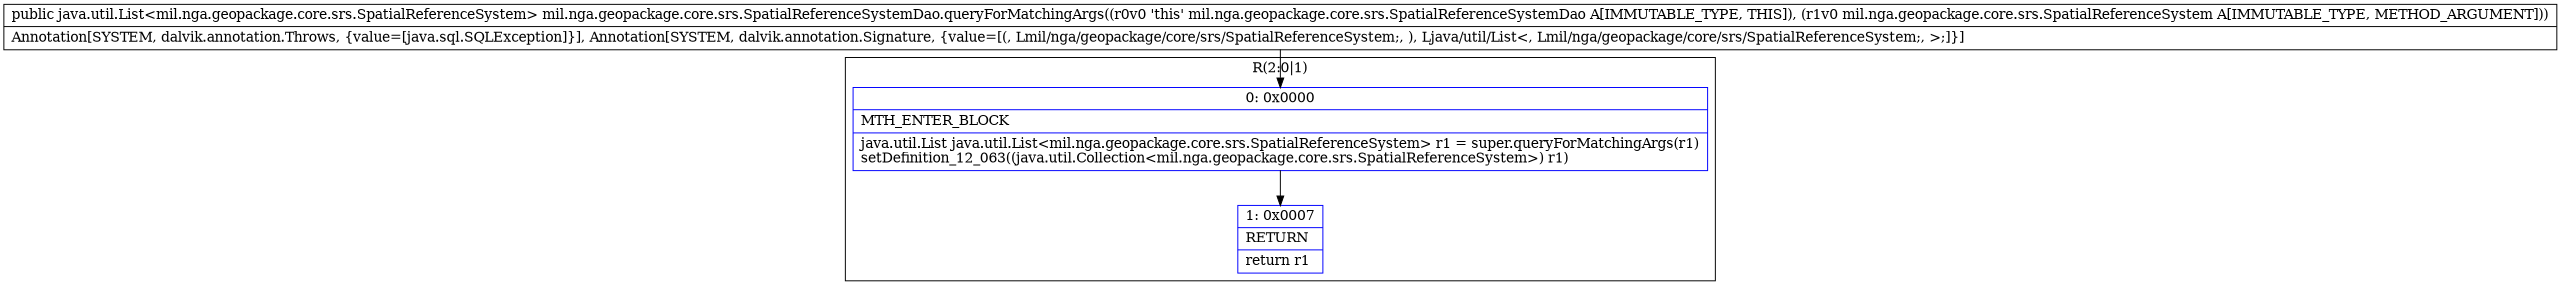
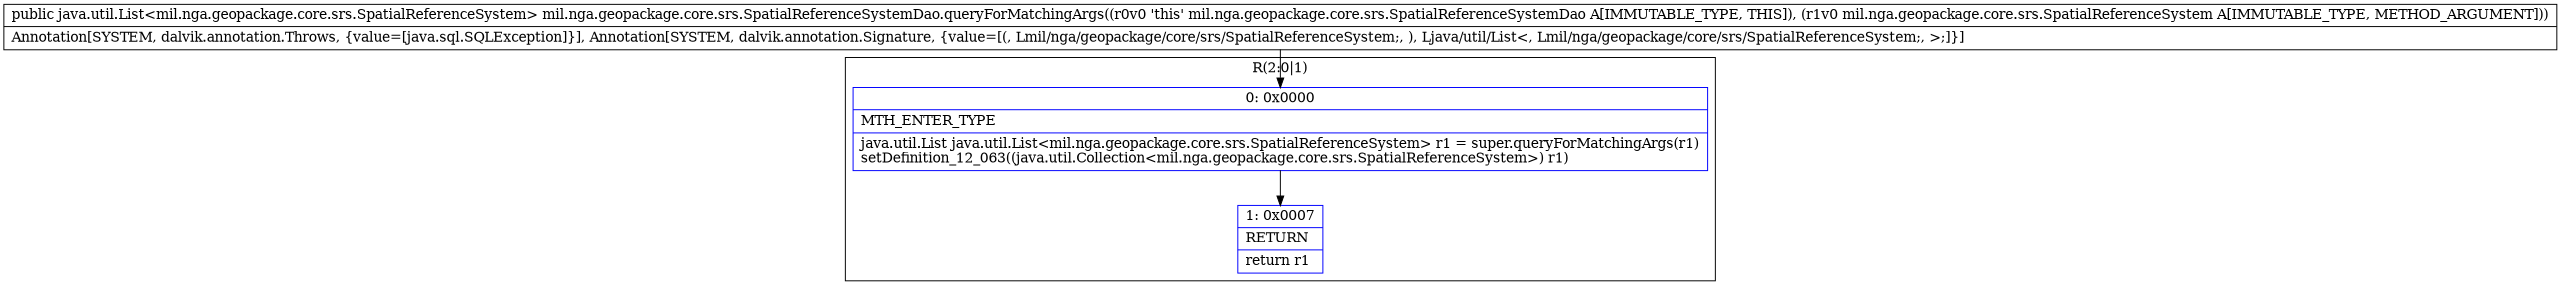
(935, 121) -> (928, 121)
